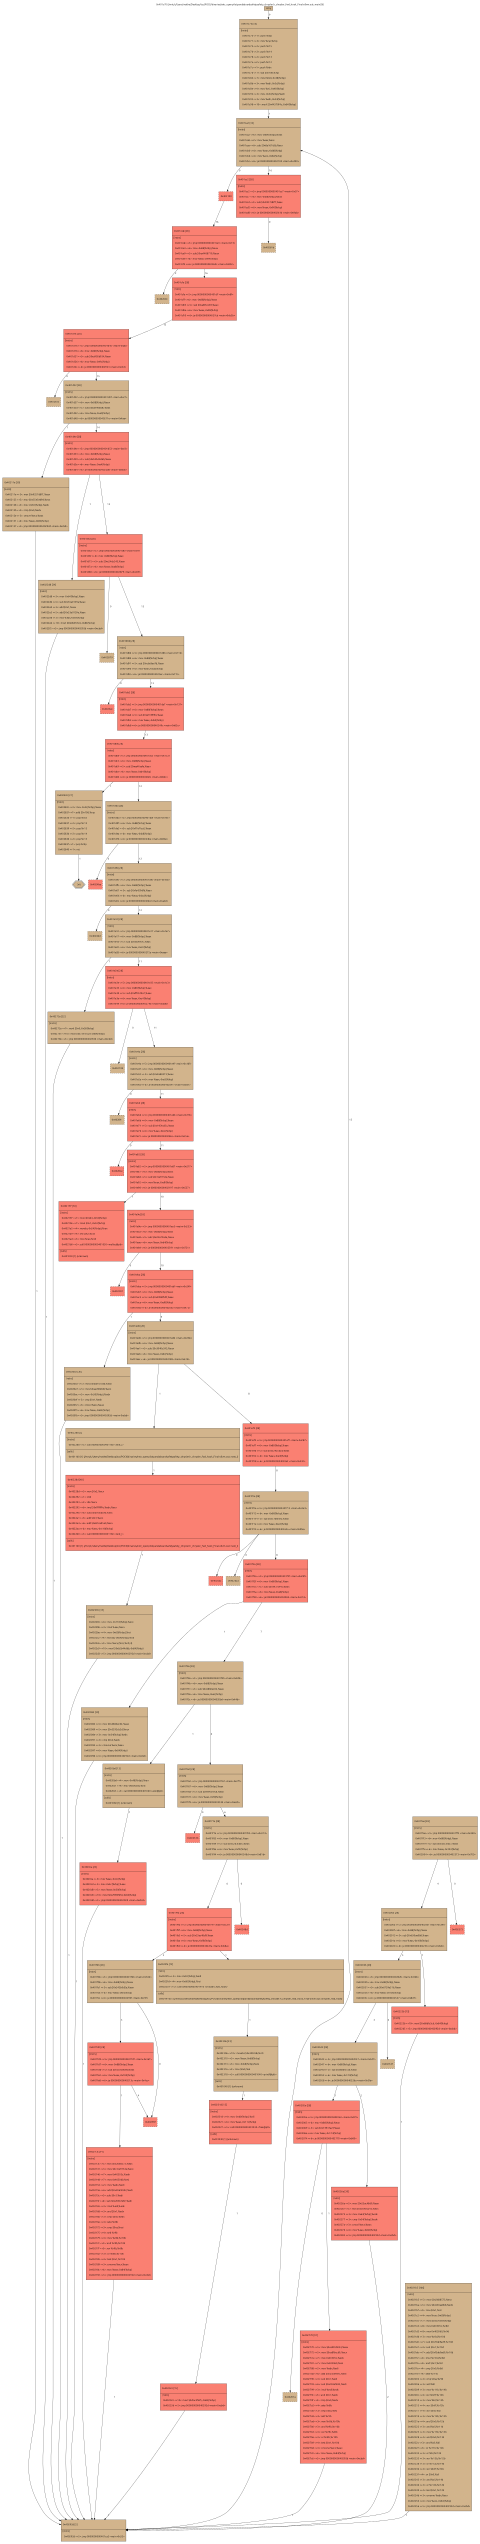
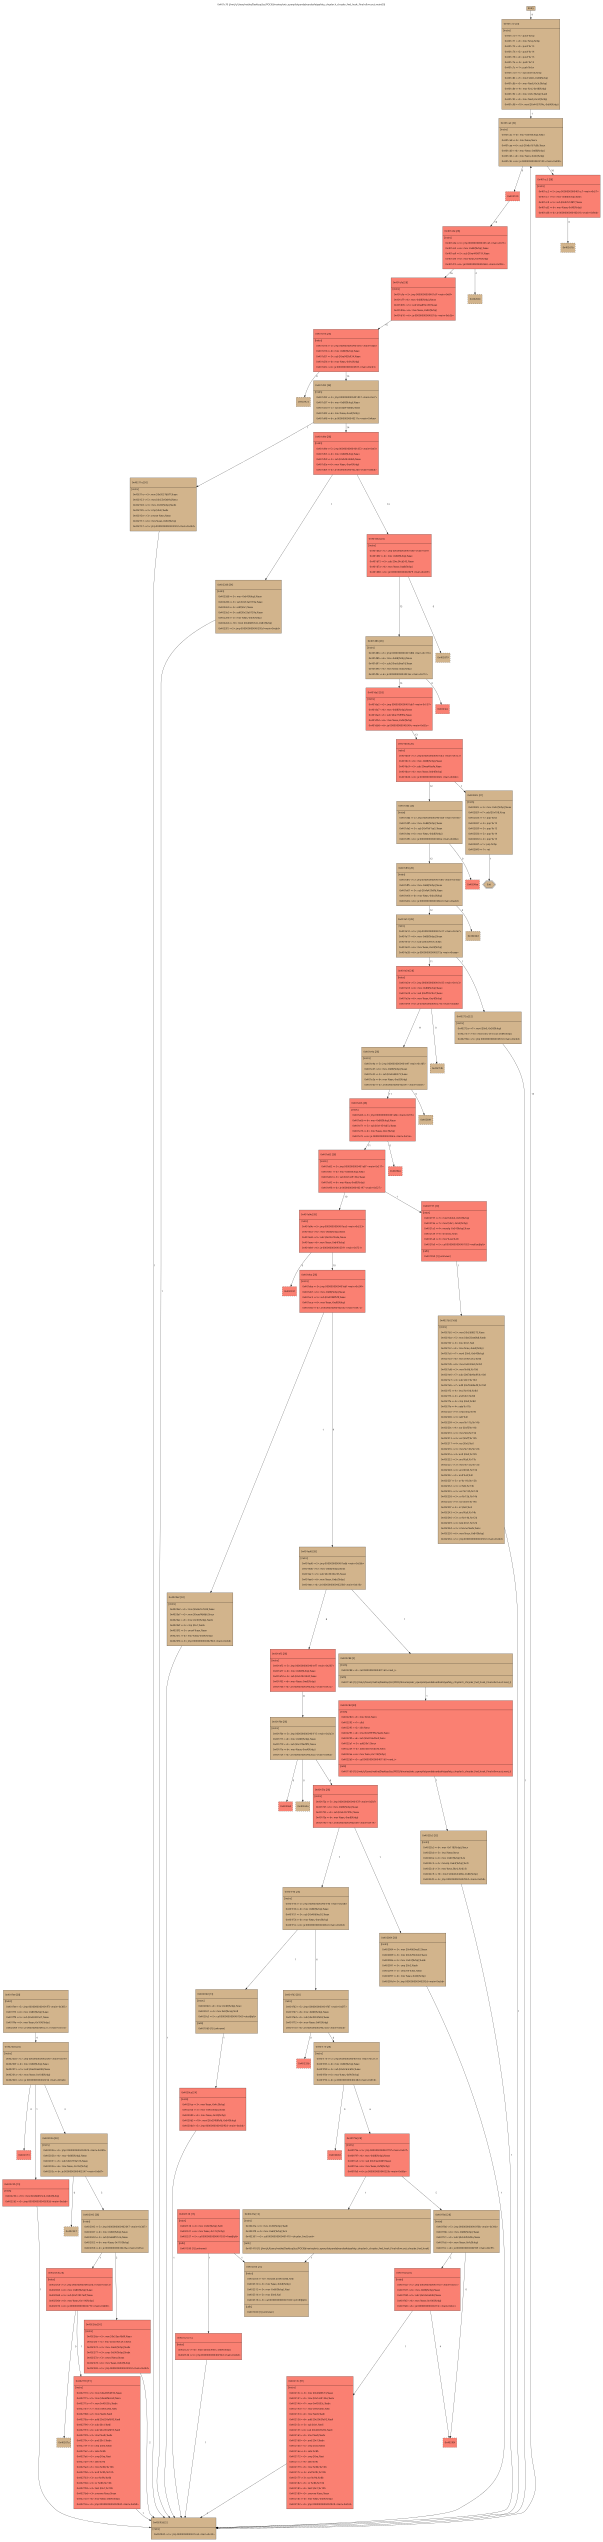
none -> (459, 1288)
(452, 1891) -> (26, 2117)
(243, 2095) -> (239, 2257)
